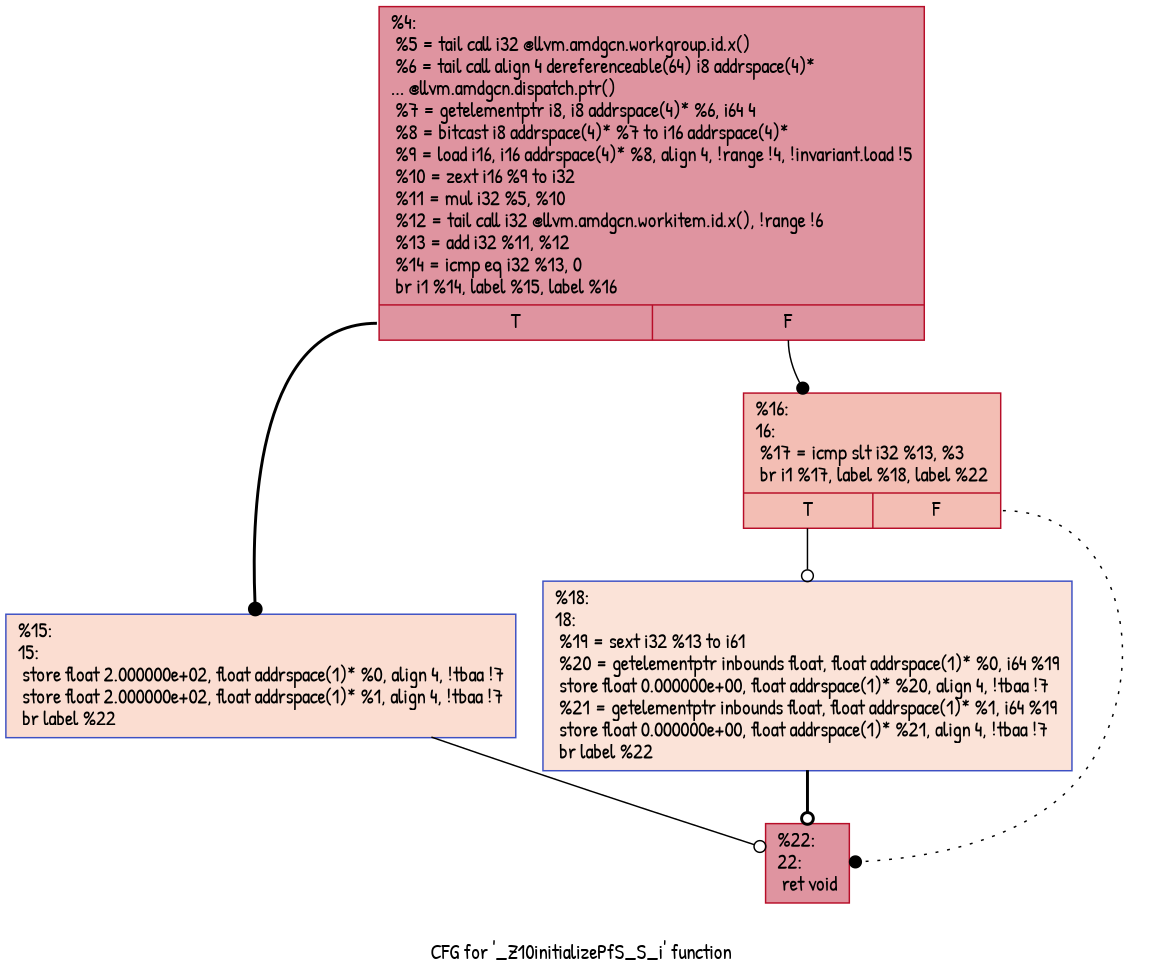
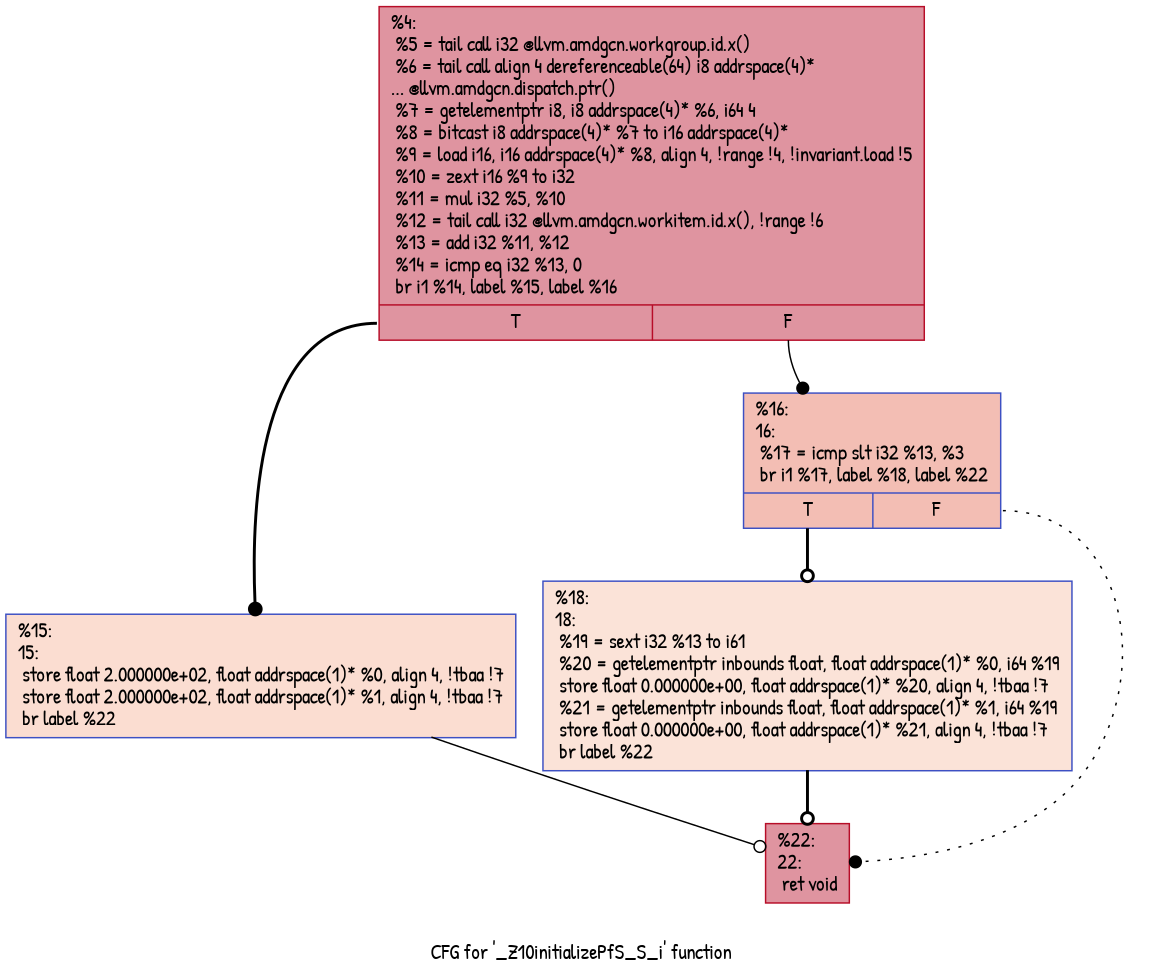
(872, 461) -> (872, 461)
(807, 549) -> (807, 549)
